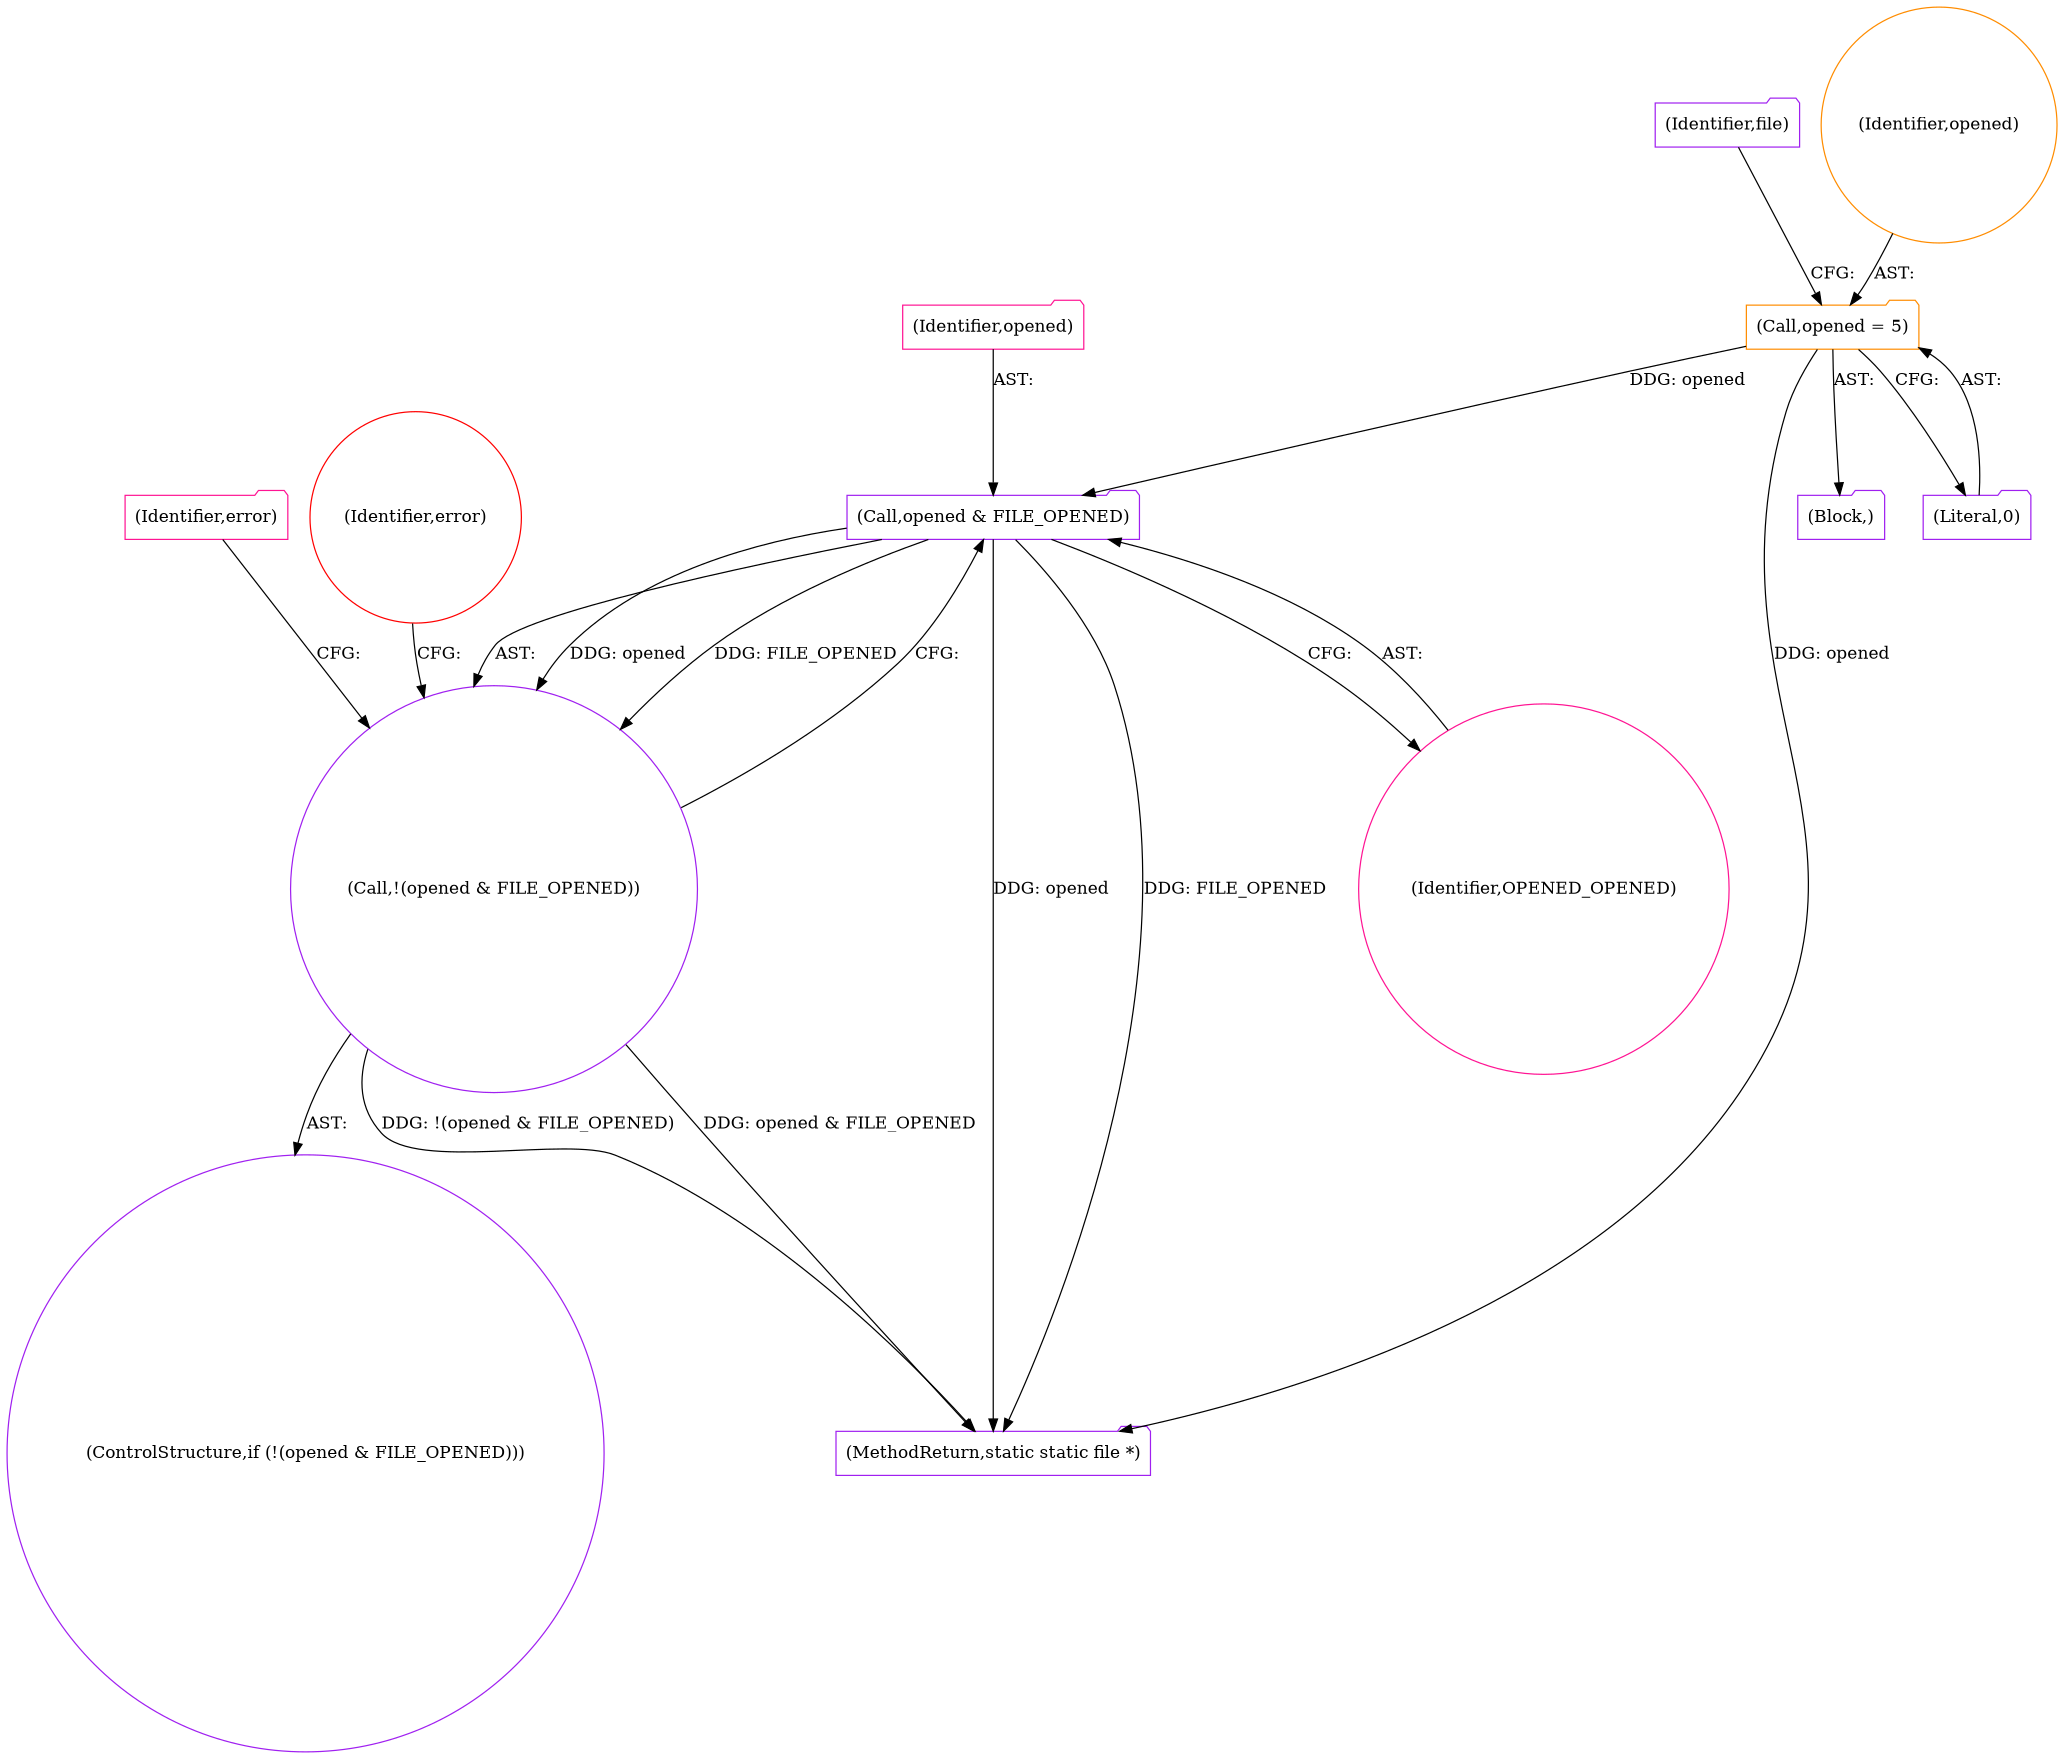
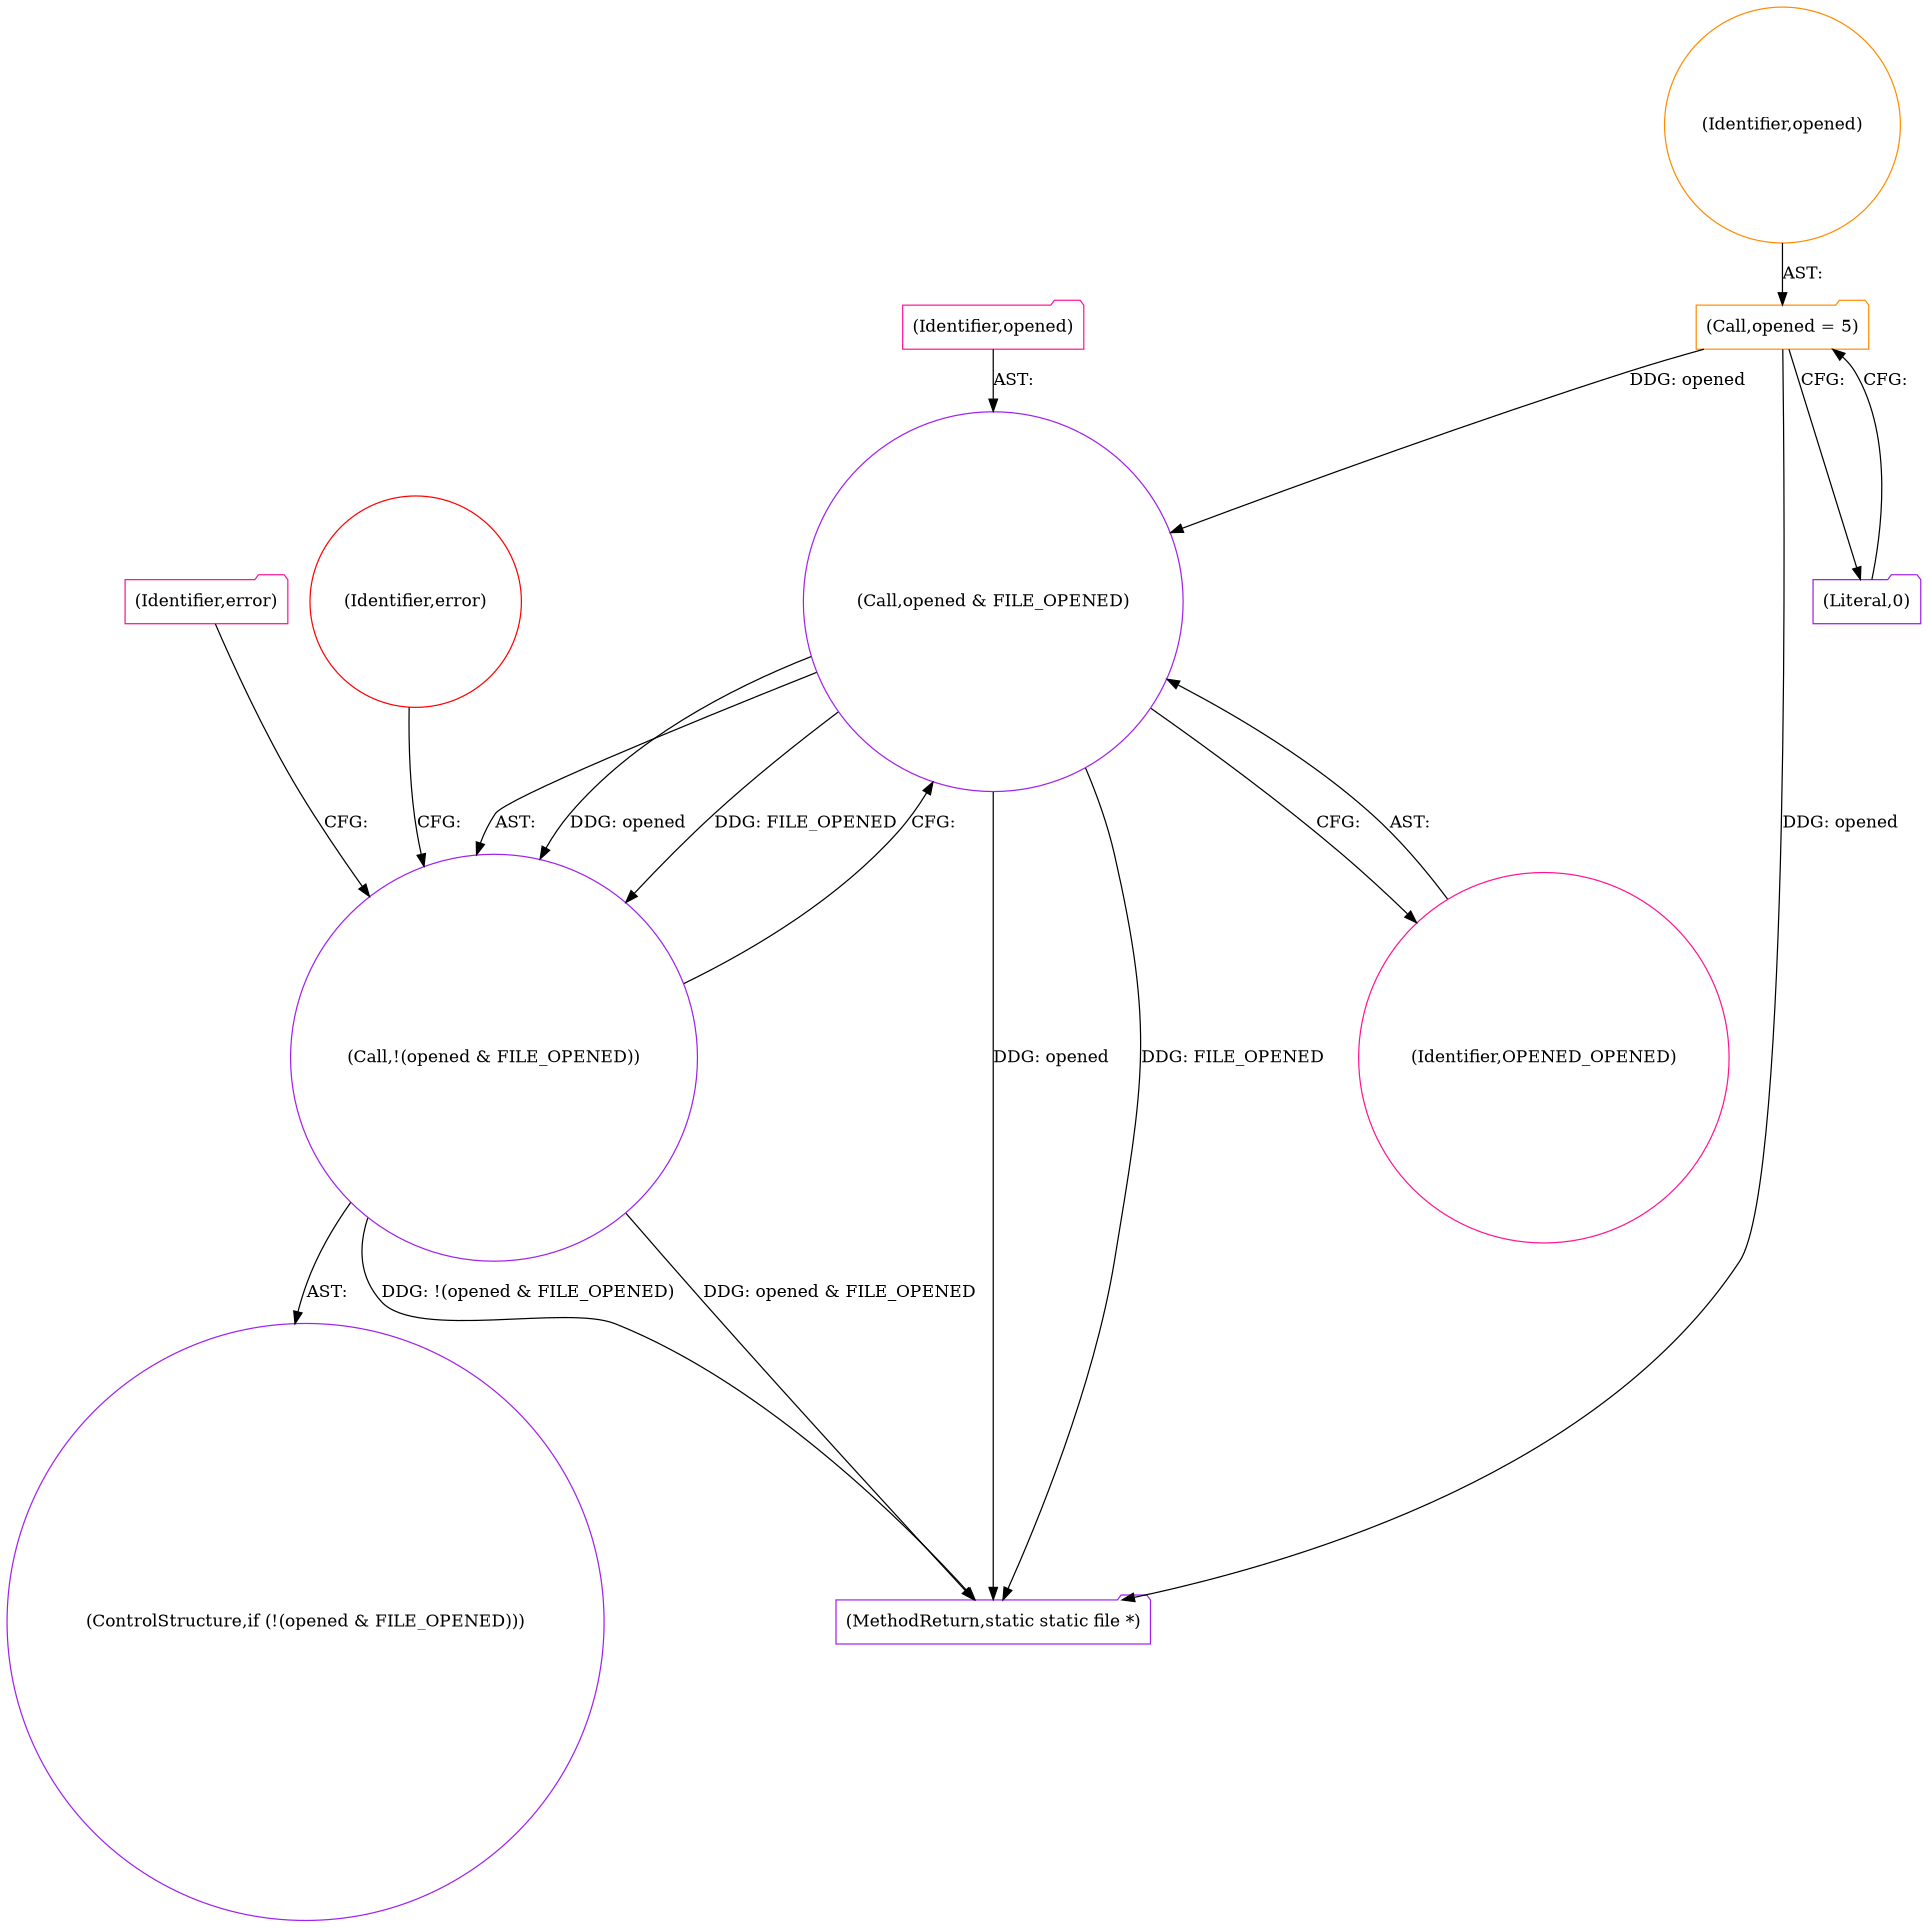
(1727, 125) -> none
(1984, 380) -> (1888, 380)
(993, 517) -> (993, 602)
(1841, 517) -> none
